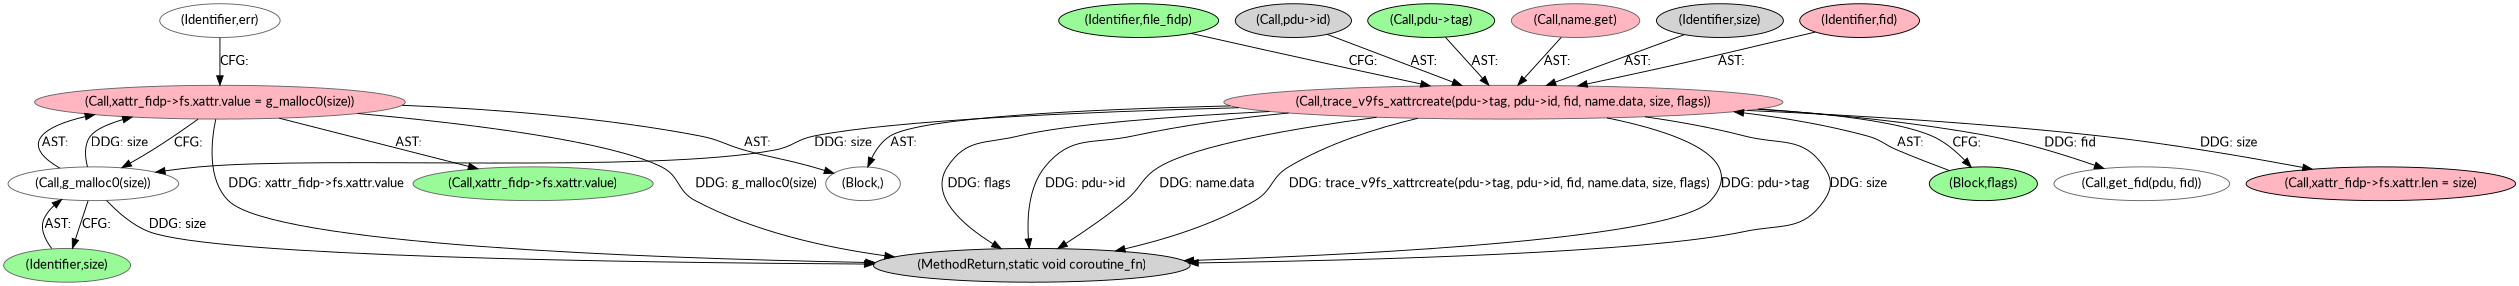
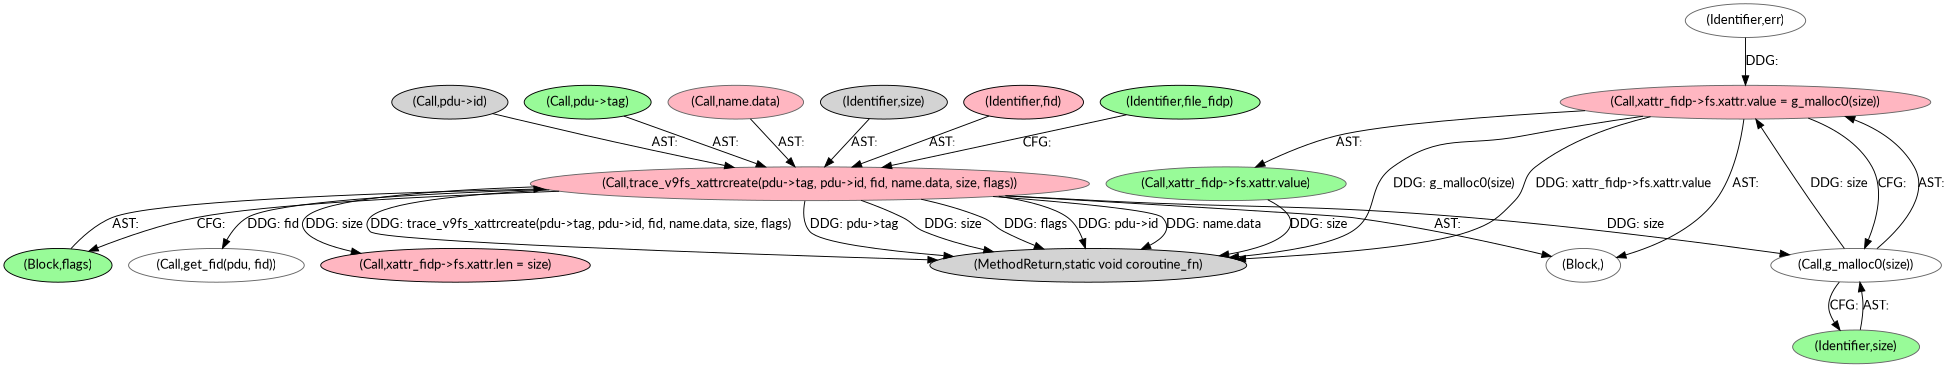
(1576, 21) -> (736, 102)
(236, 61) -> (1764, 61)
(479, 258) -> (1279, 238)
